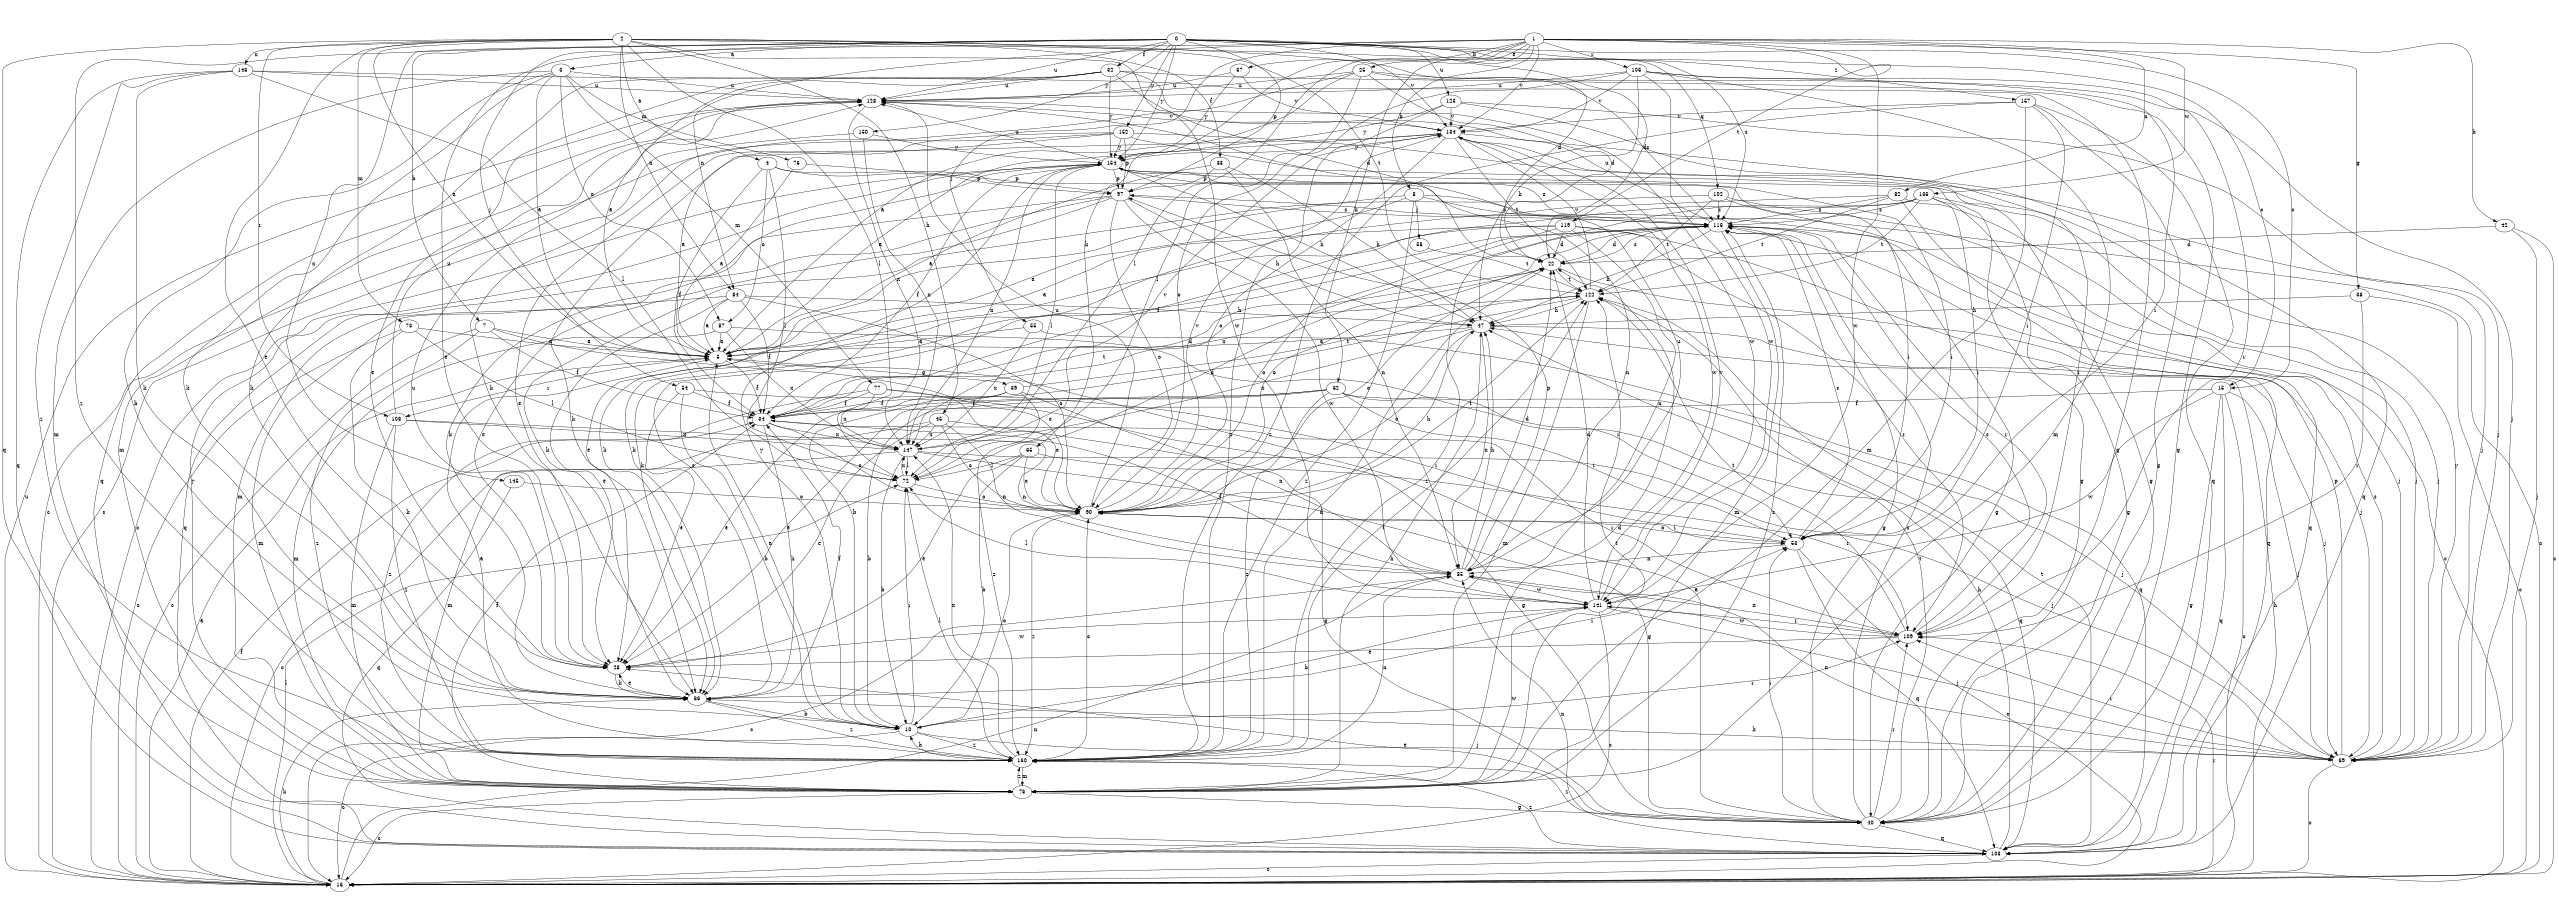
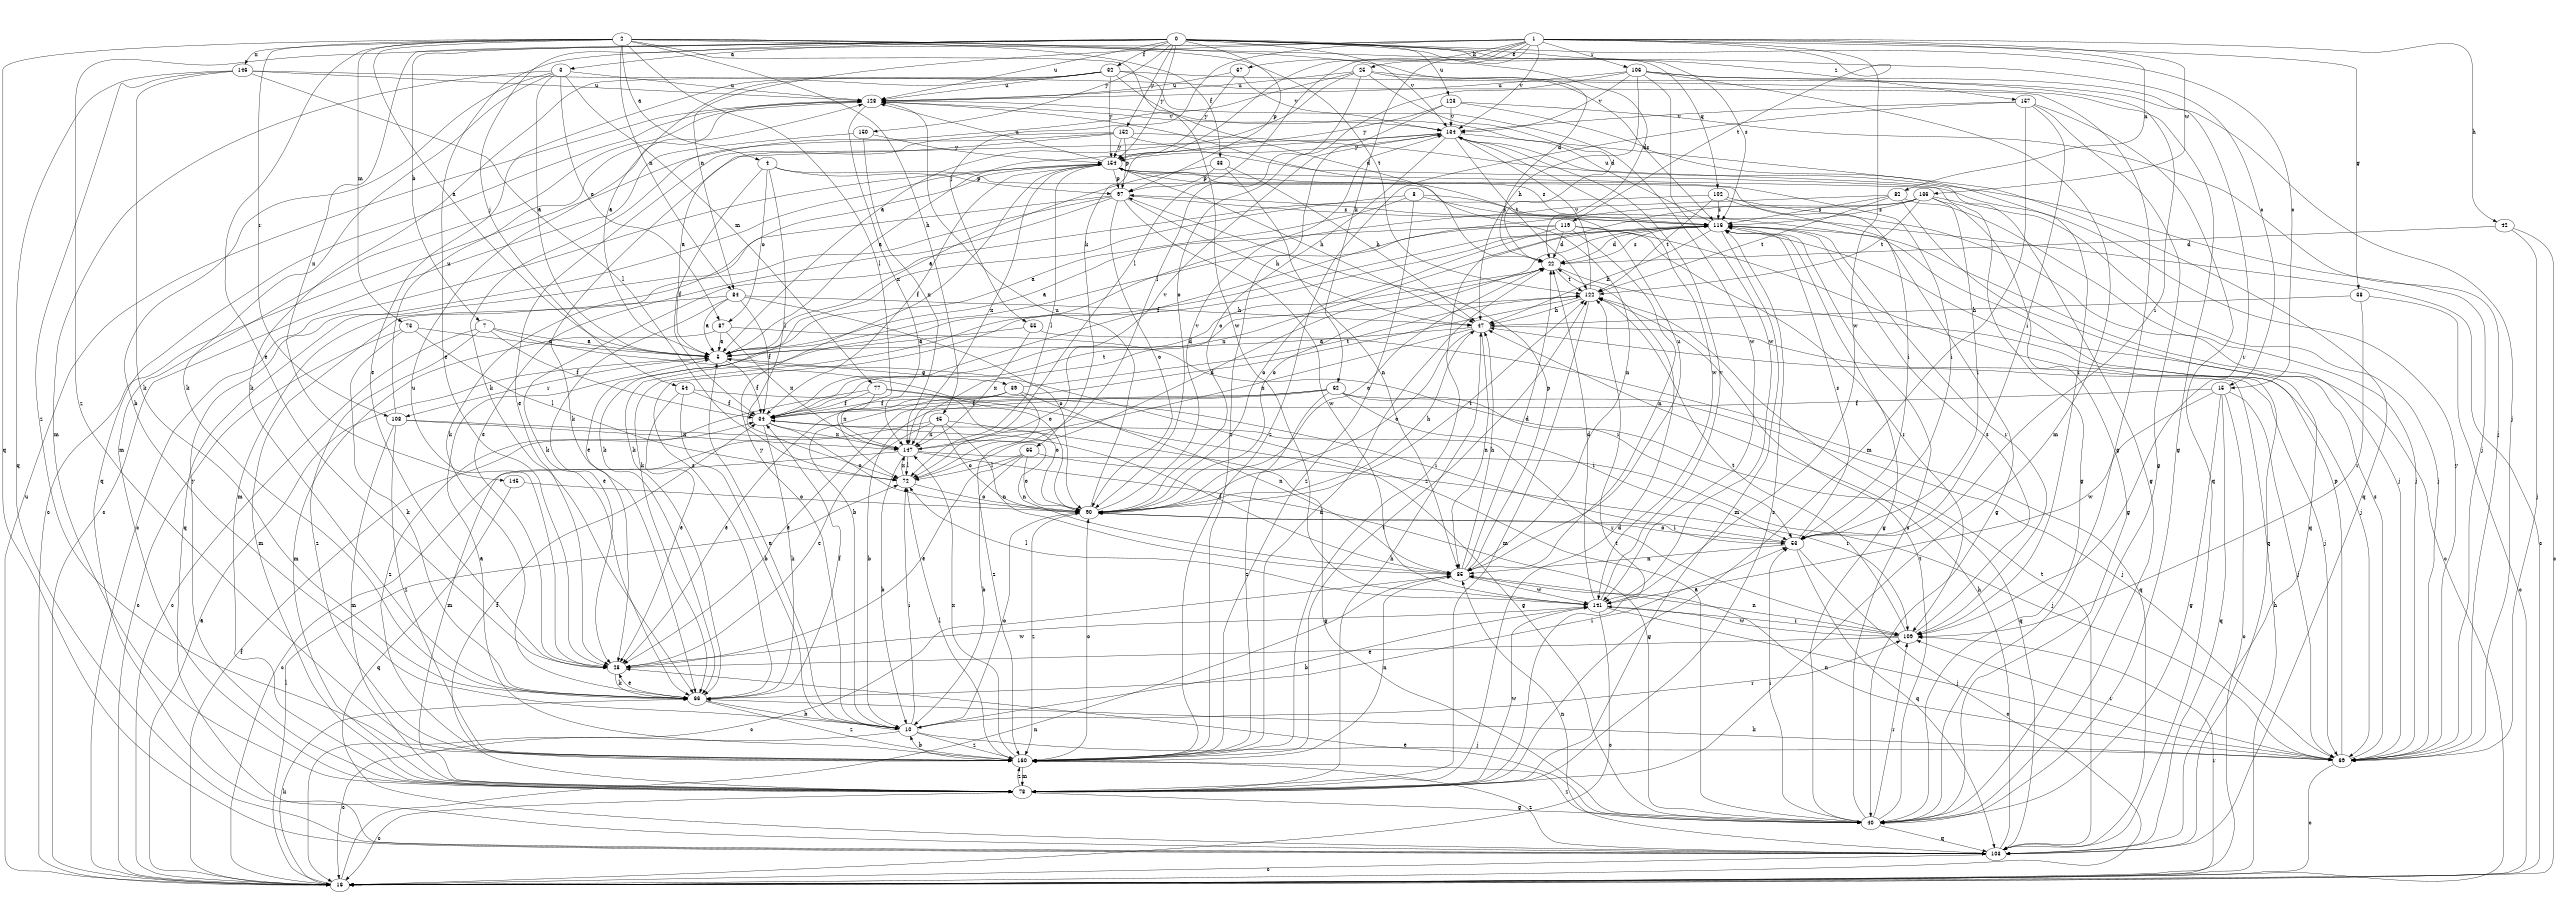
(1429, 84) -> none
(797, 164) -> none
(1420, 245) -> none
